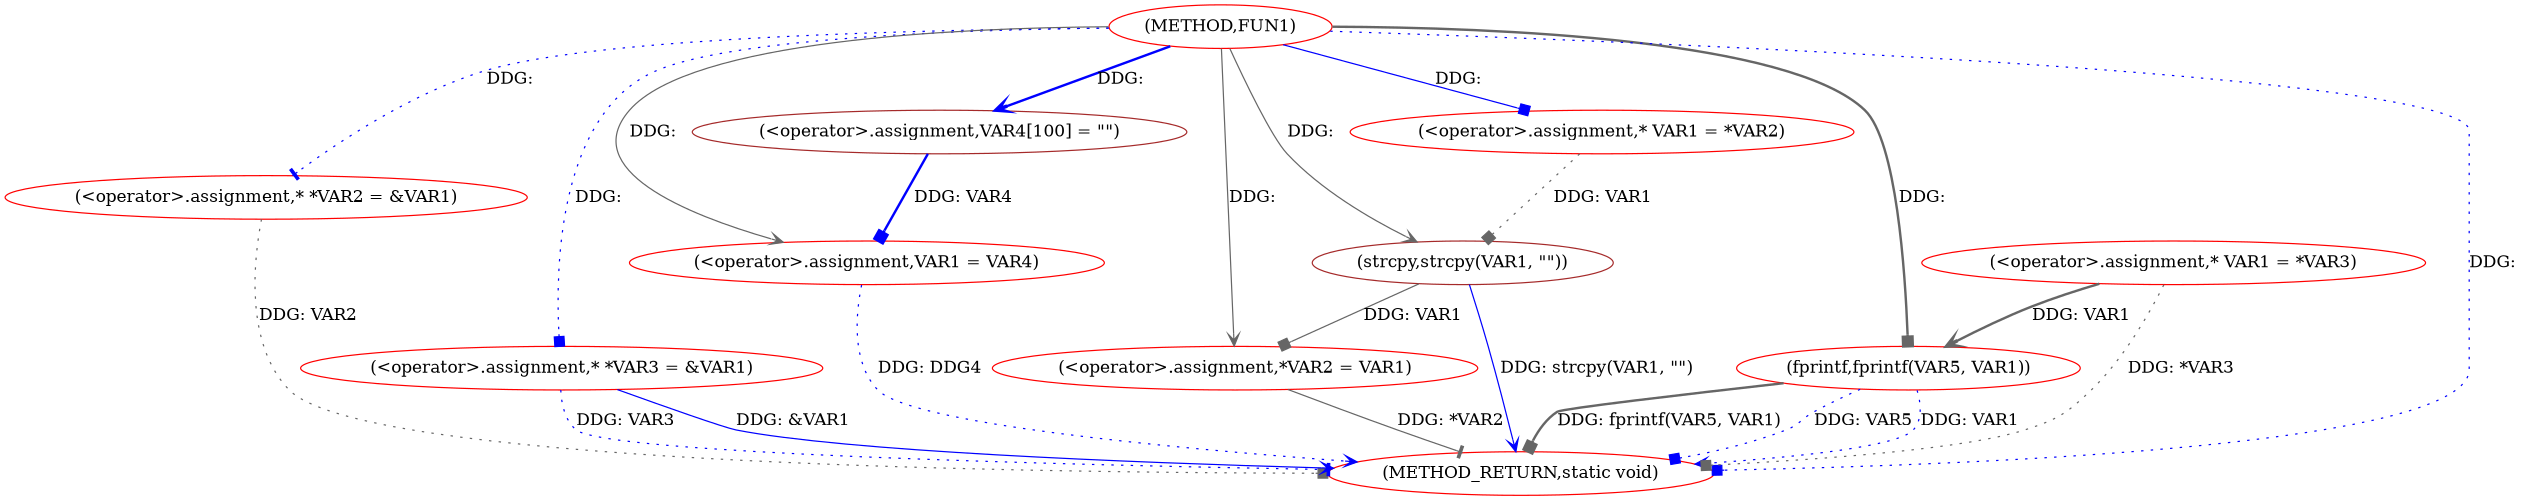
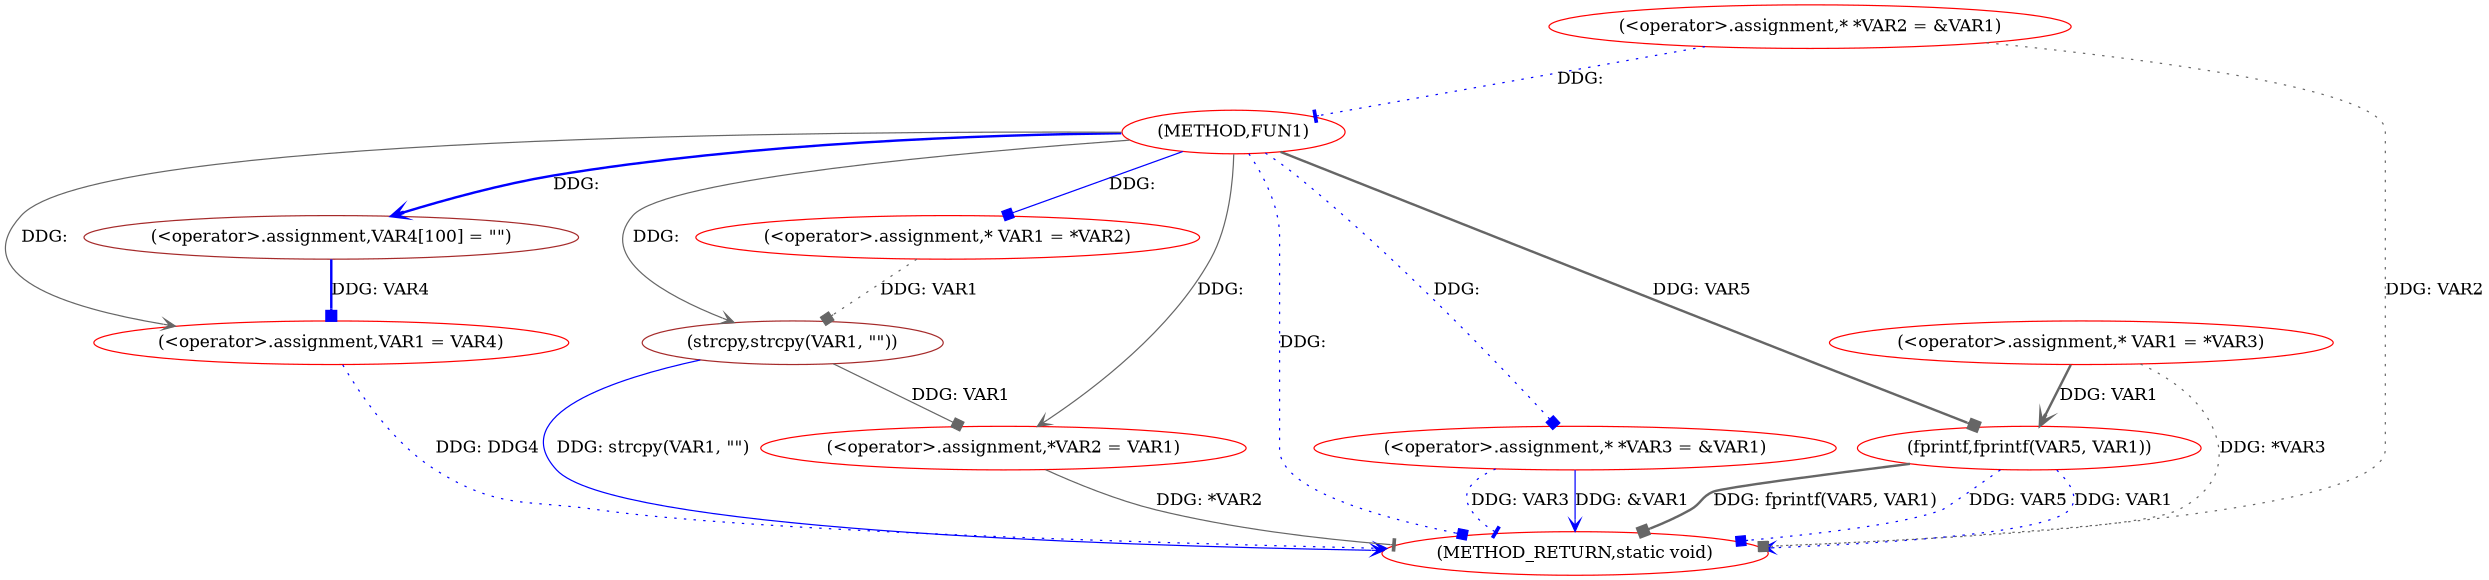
(689, 42) -> (1512, 81)
(1925, 197) -> (1702, 290)
